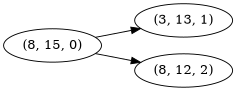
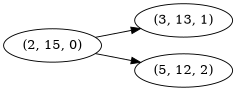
(53, 45) -> (53, 45)
(184, 71) -> (184, 71)
